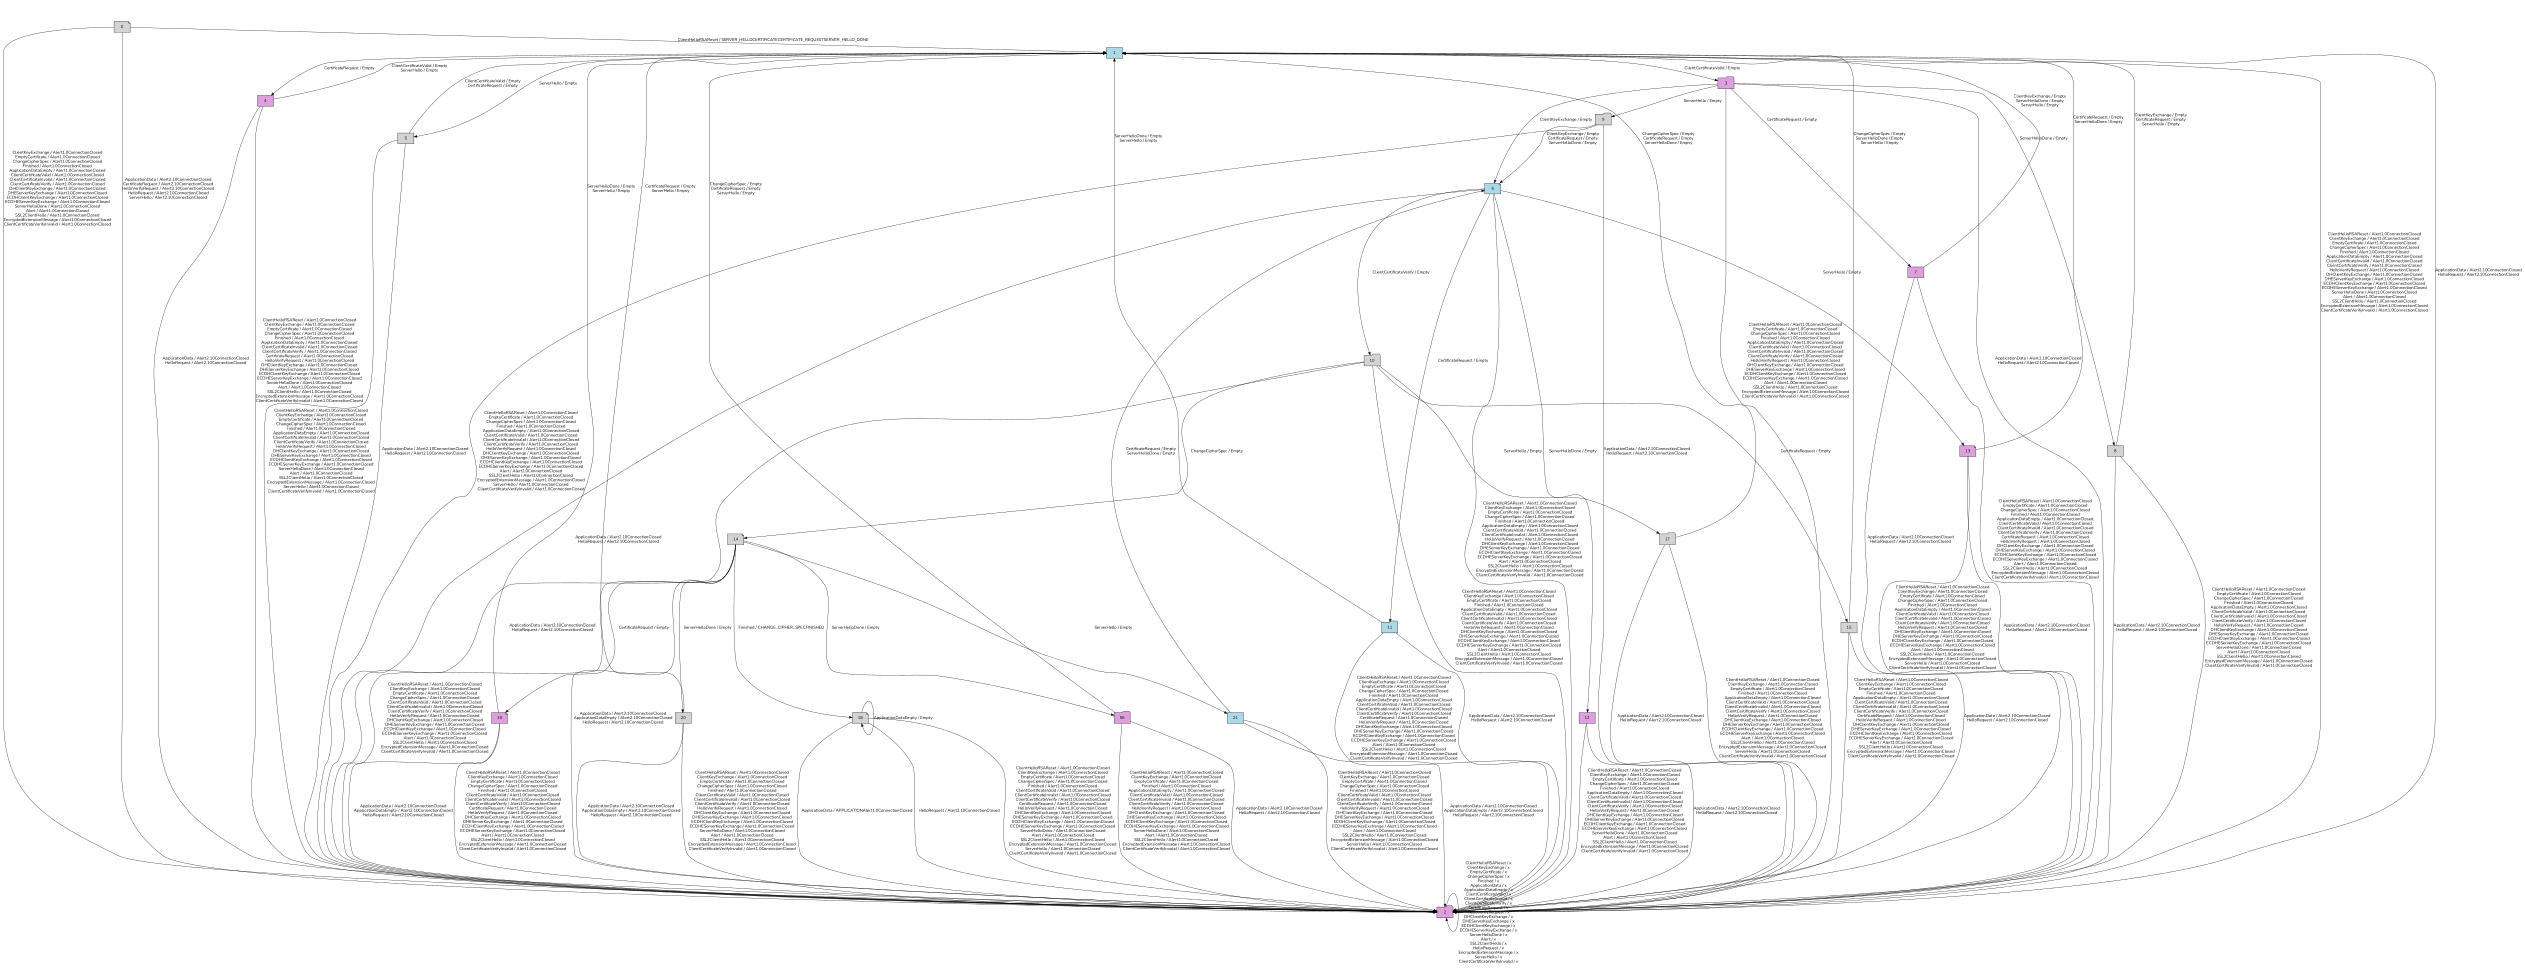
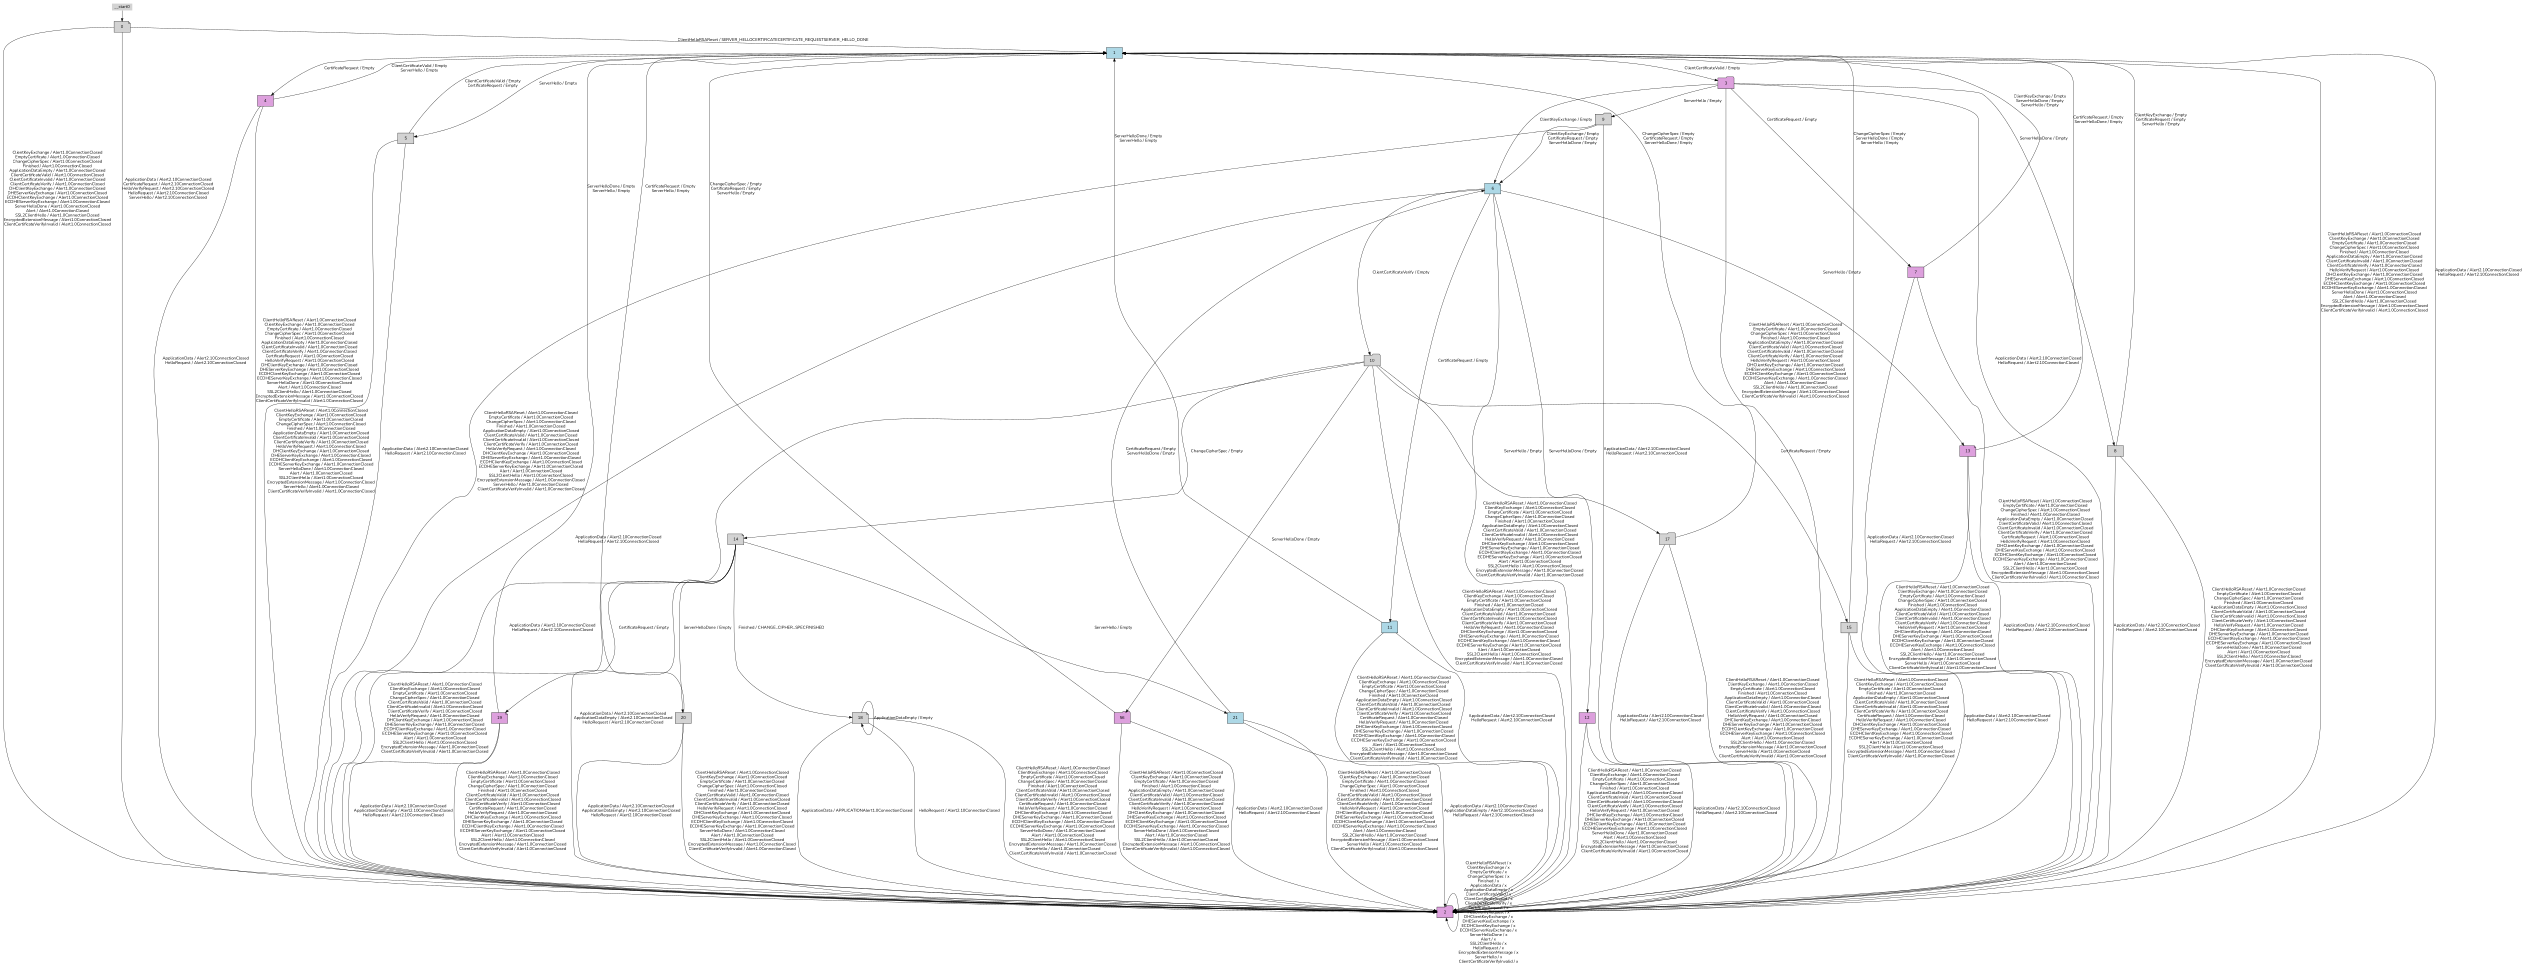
none -> (122, 7)
(883, 675) -> (1254, 529)
